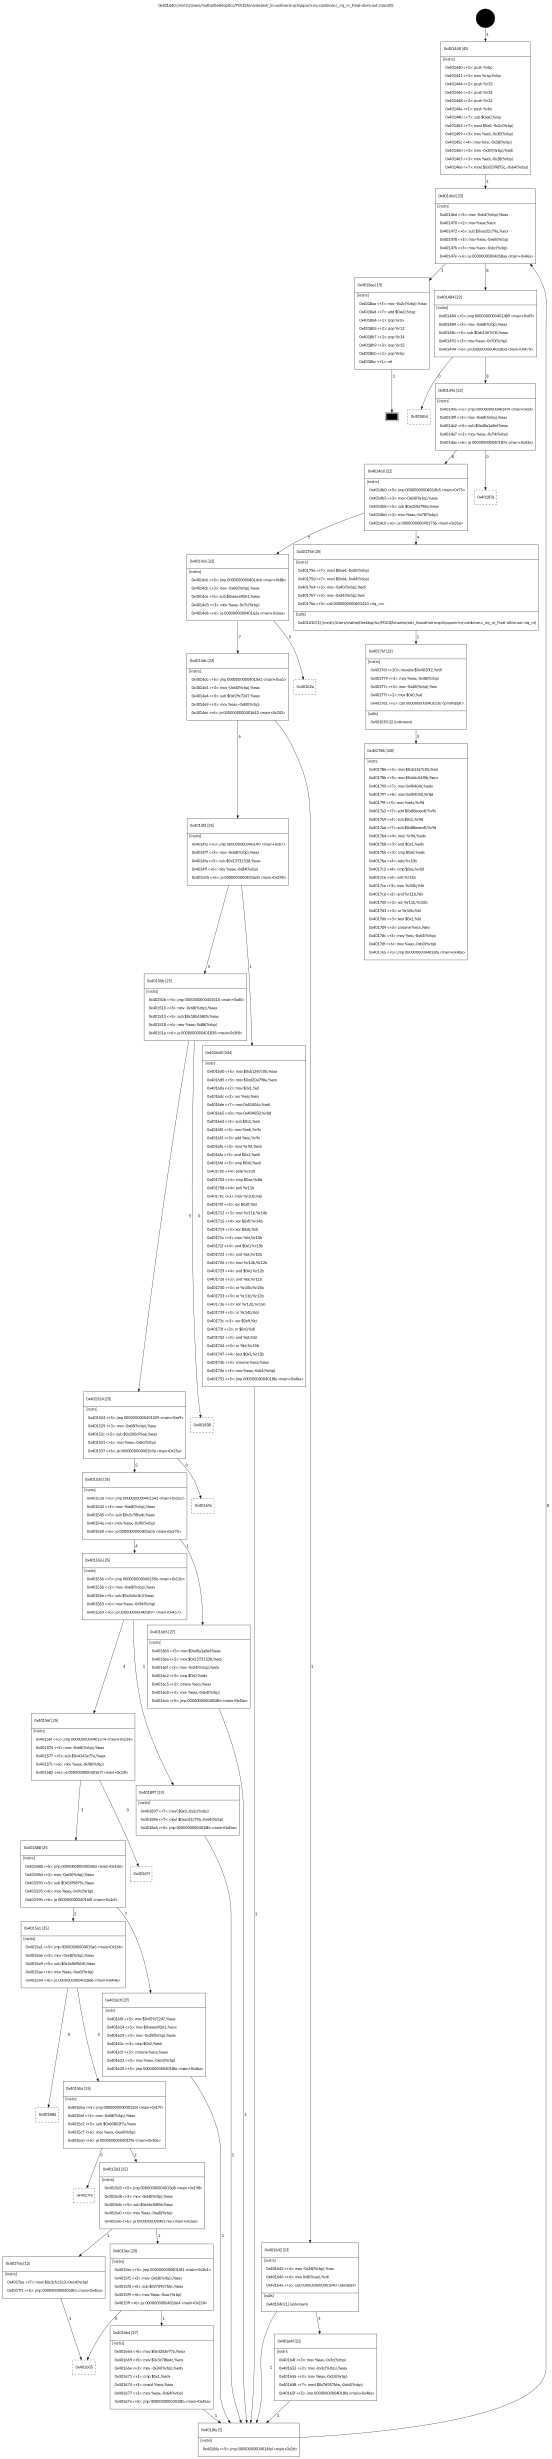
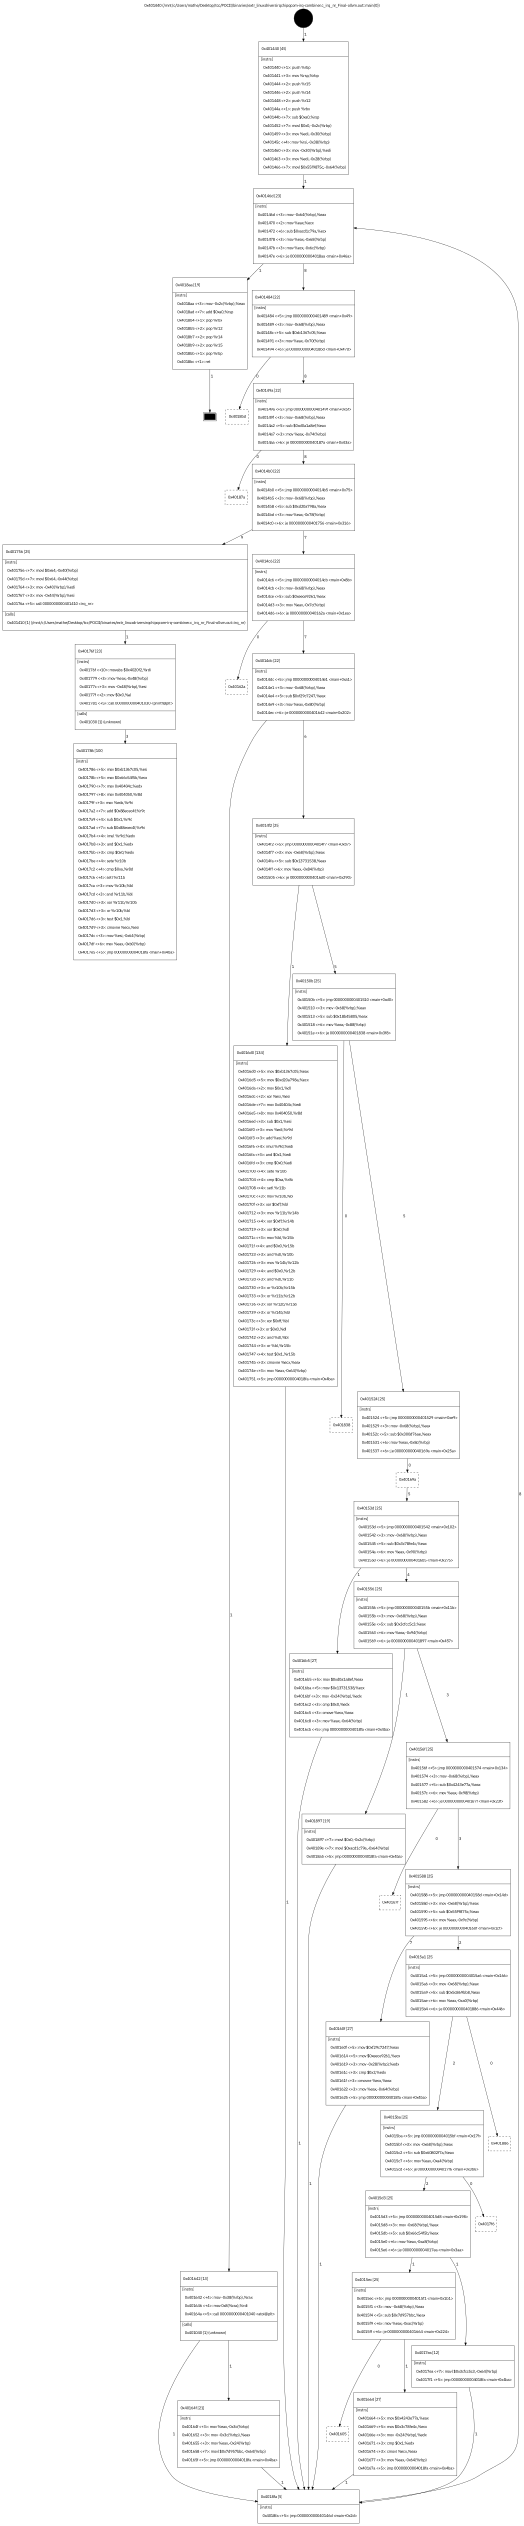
(135, 1464) -> (407, 1493)
(71, 2328) -> (455, 2479)
